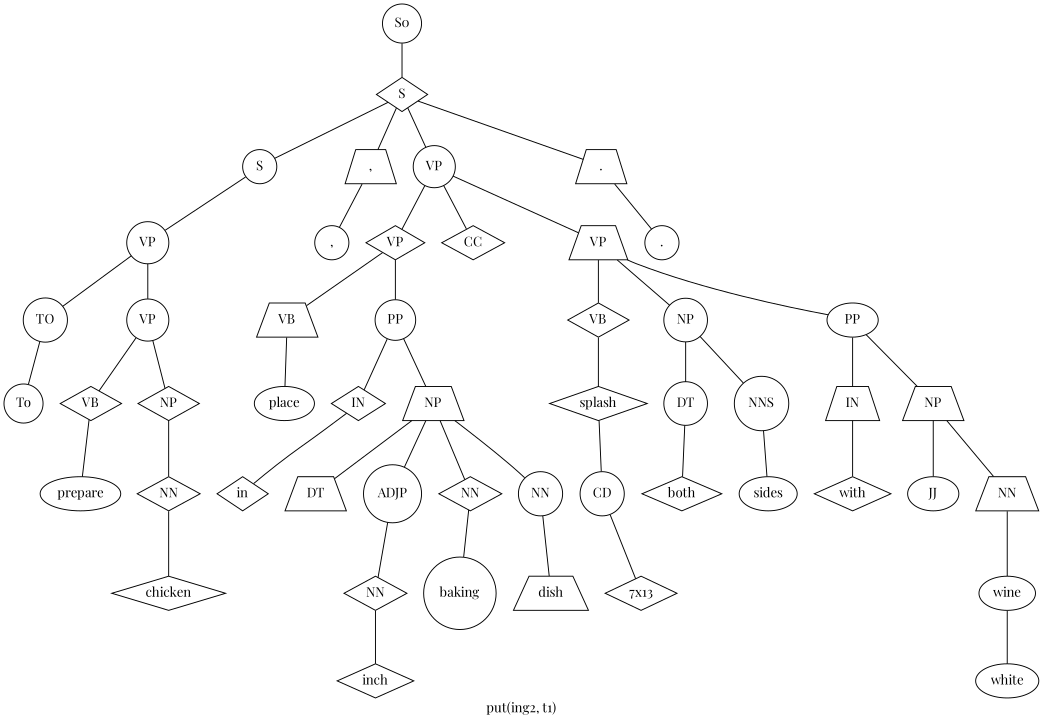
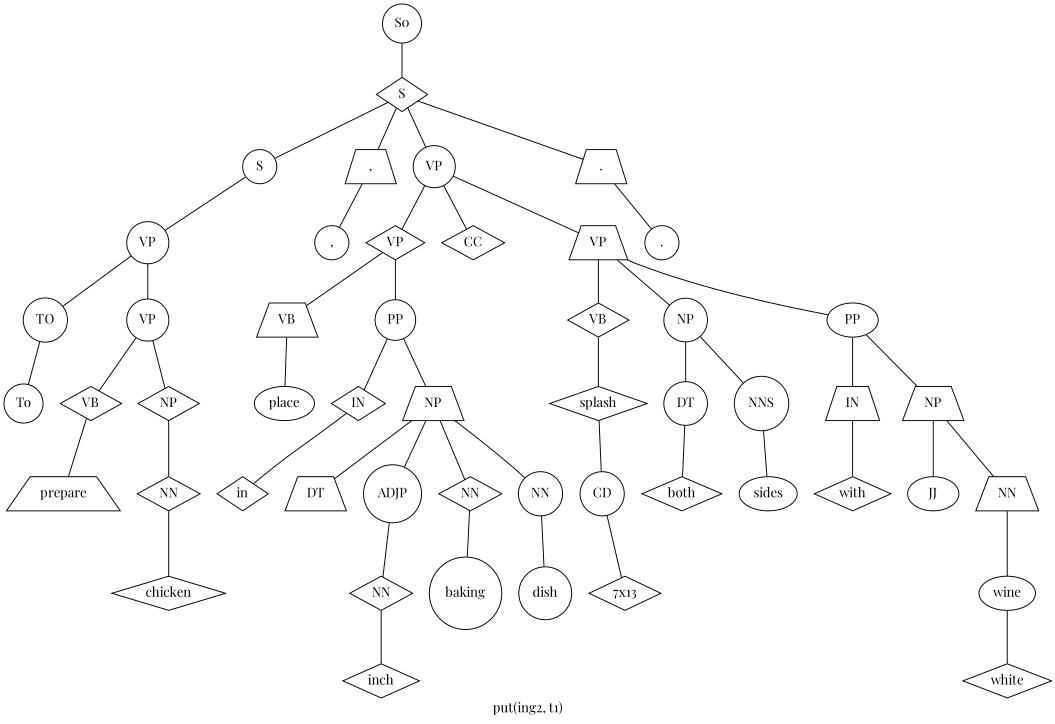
(80, 494) -> (63, 494)
(551, 593) -> (545, 593)
(1007, 681) -> (1007, 681)
